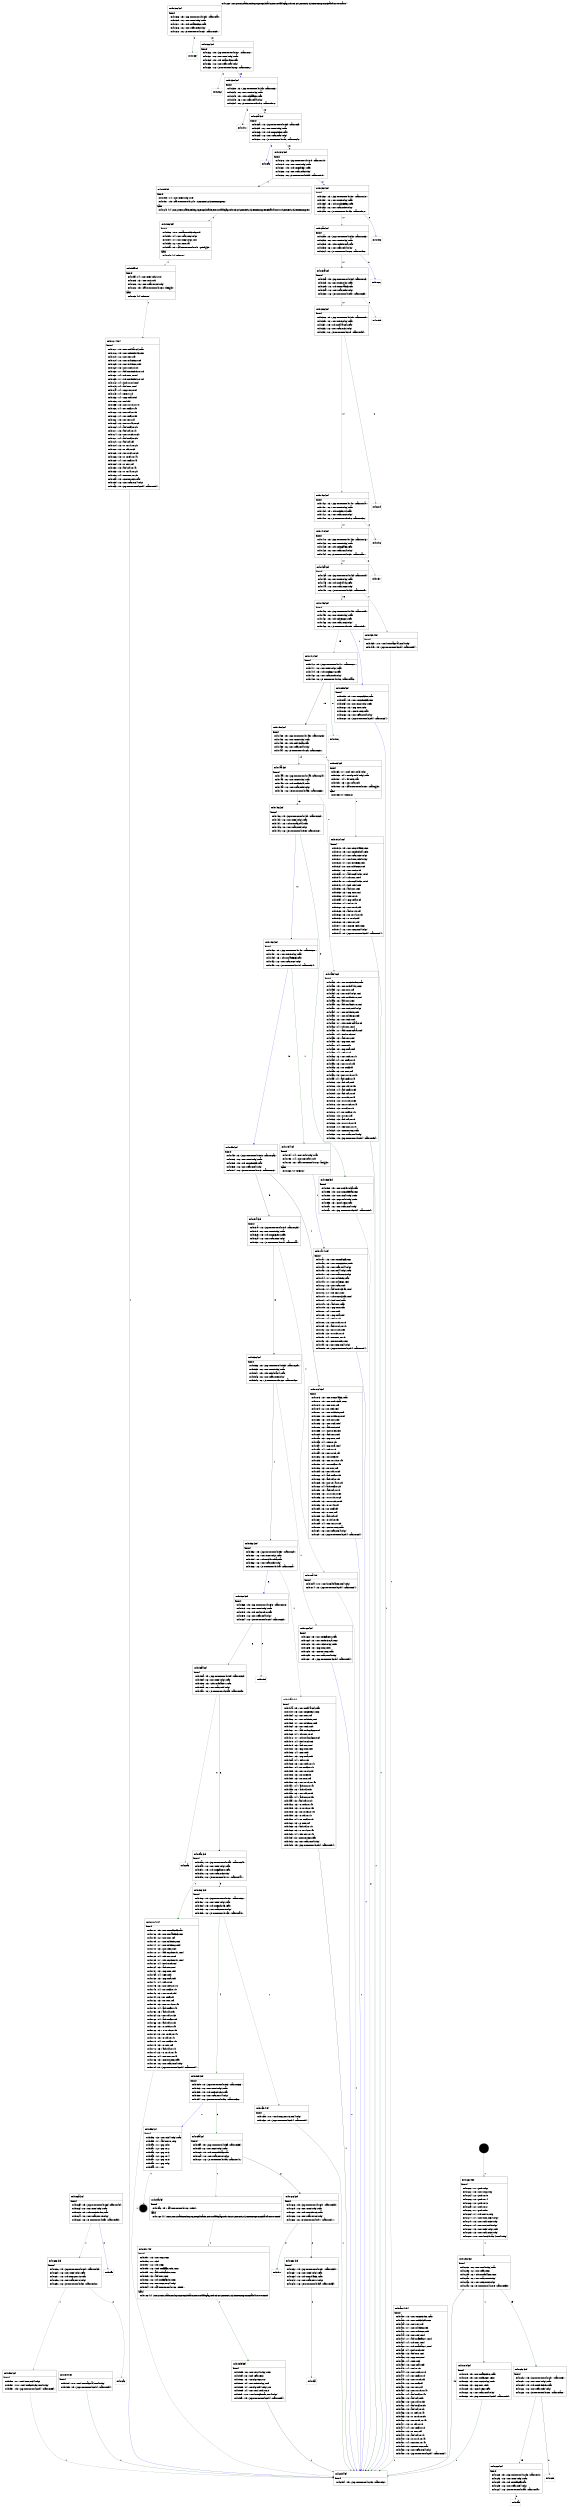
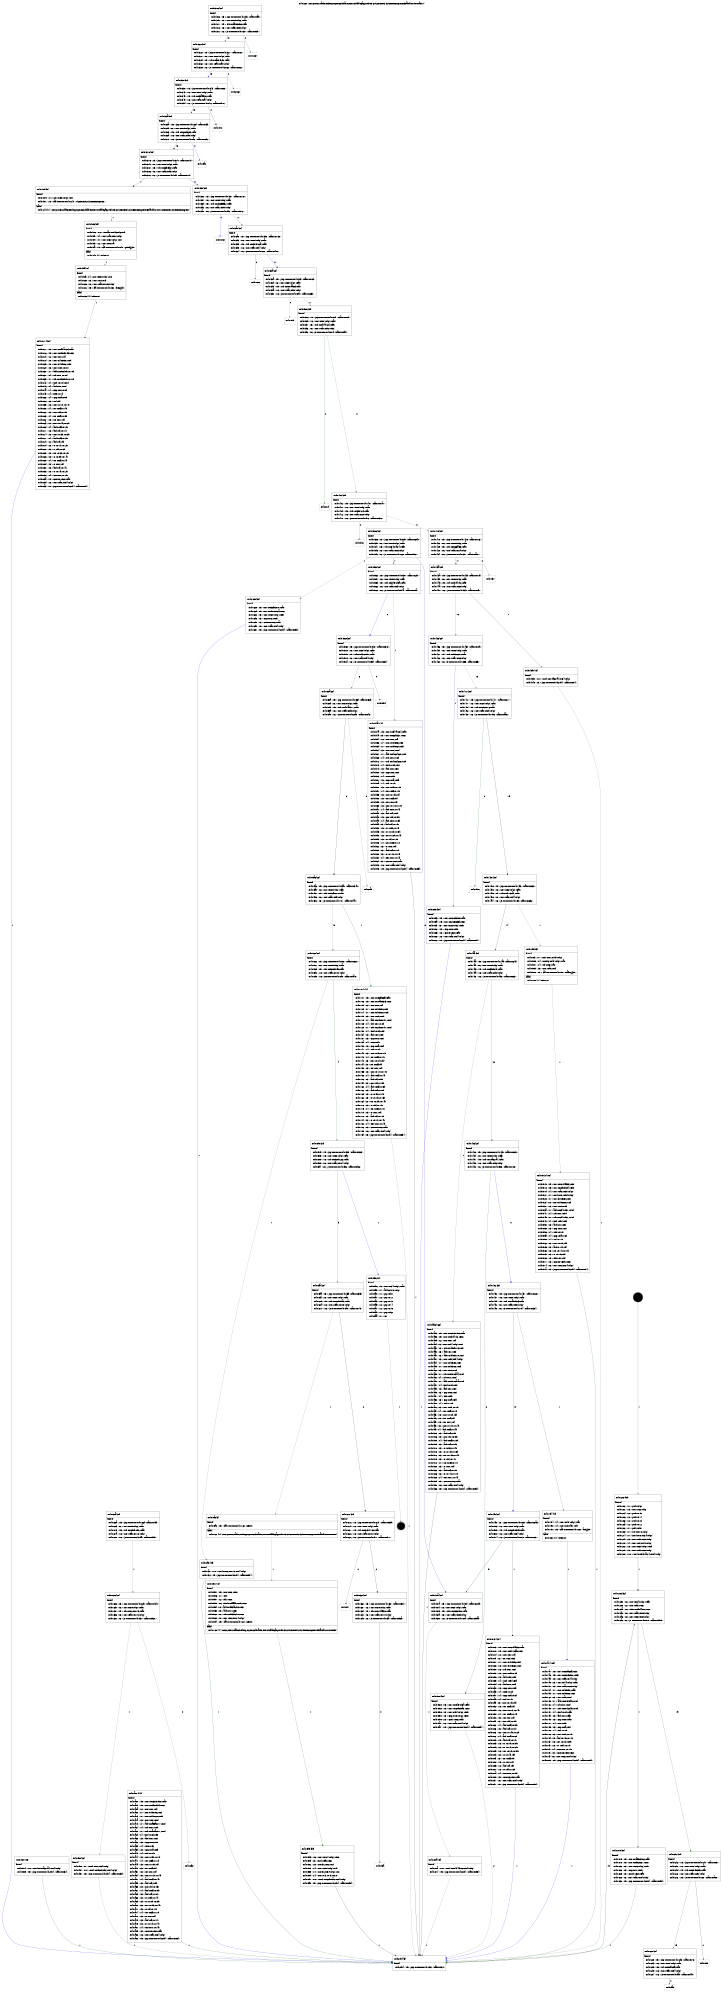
(274, 1299) -> (424, 1076)
(109, 2273) -> none
